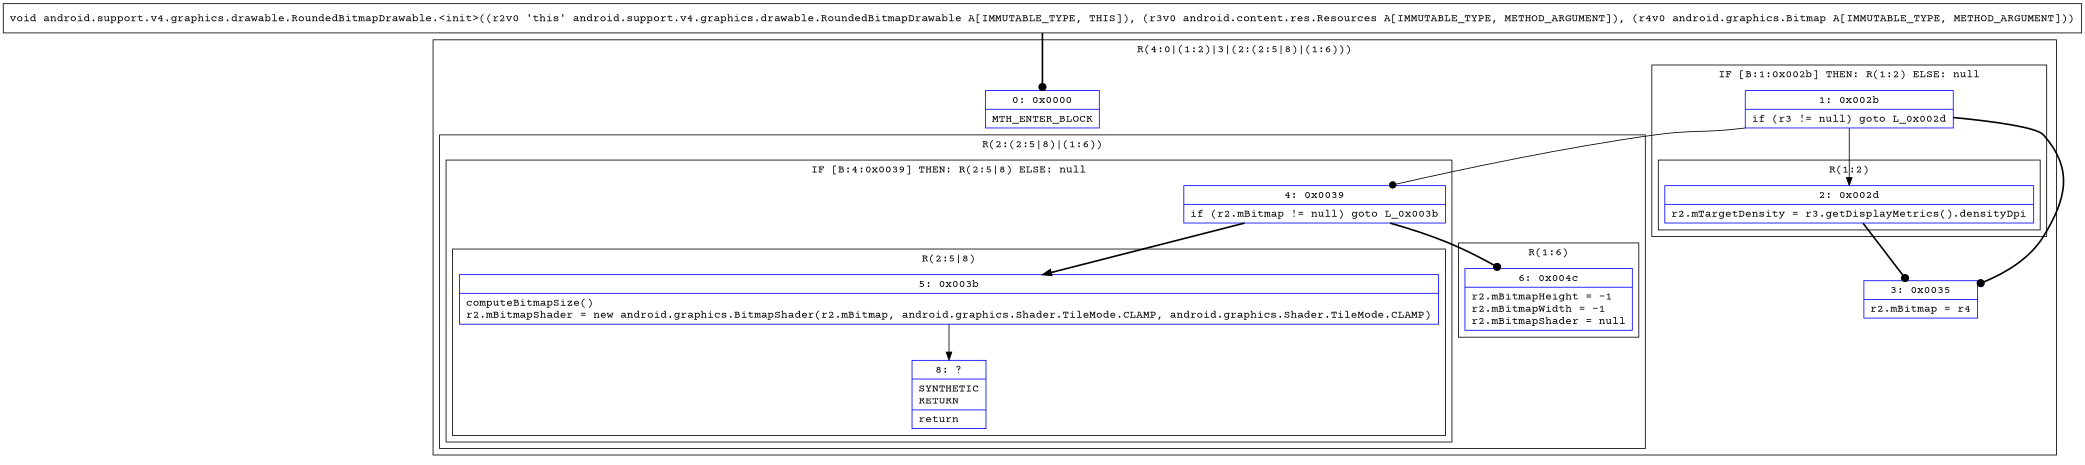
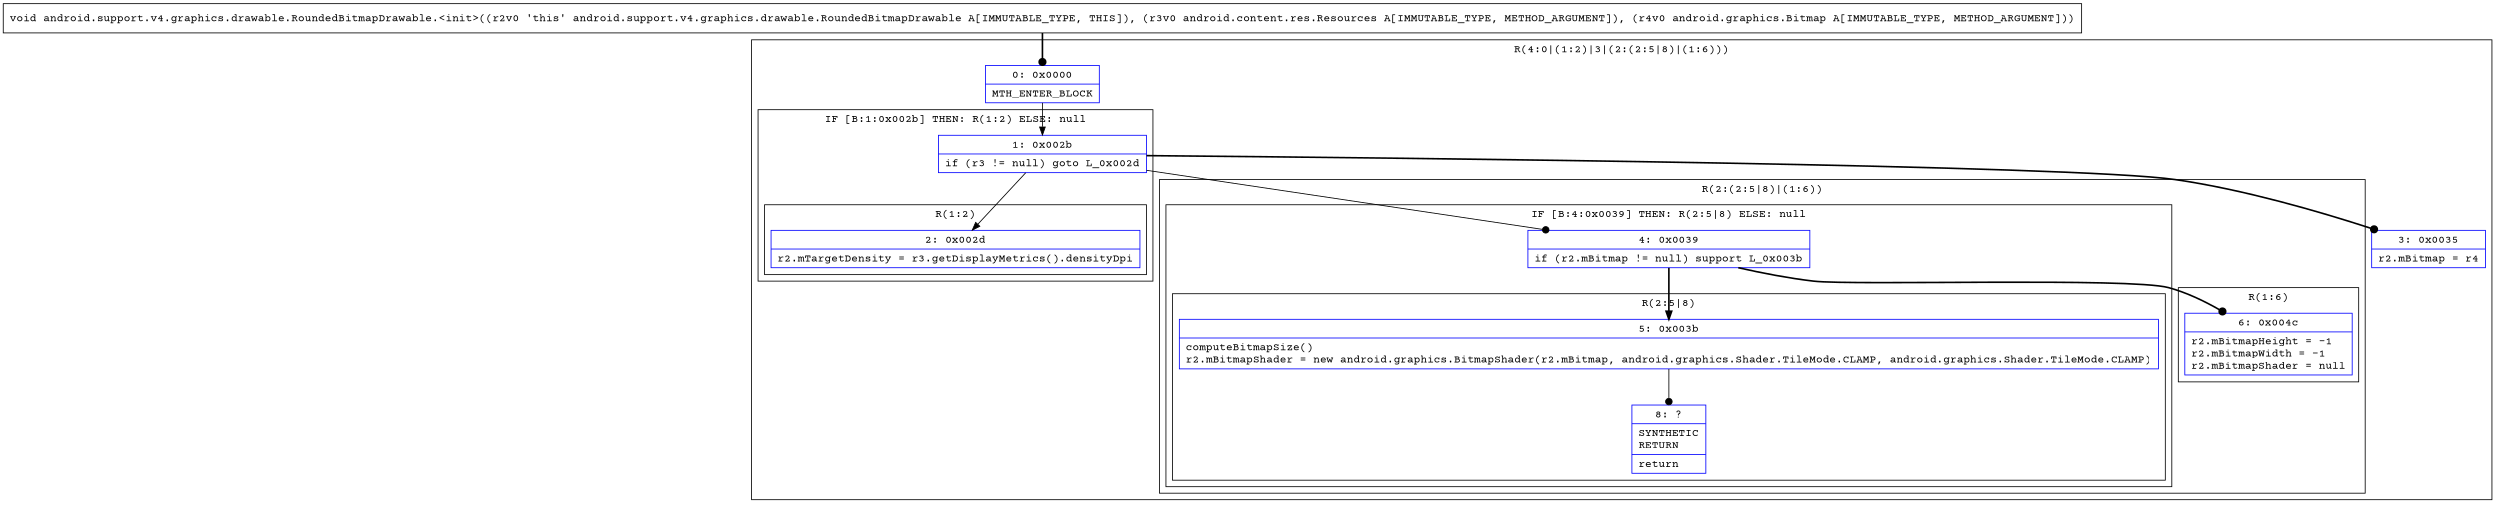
none -> (1042, 115)
(1315, 213) -> (1669, 258)
(1883, 249) -> none
(949, 338) -> (1669, 384)
